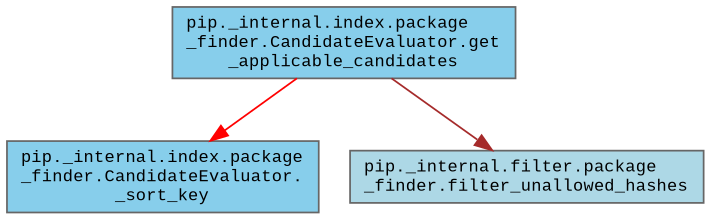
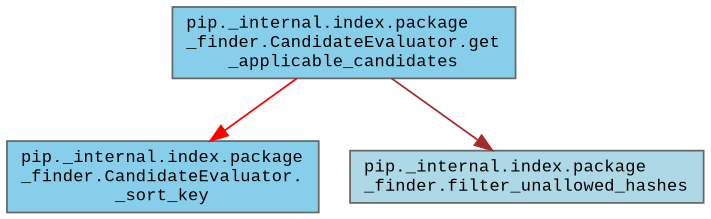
(527, 177) -> (527, 177)
